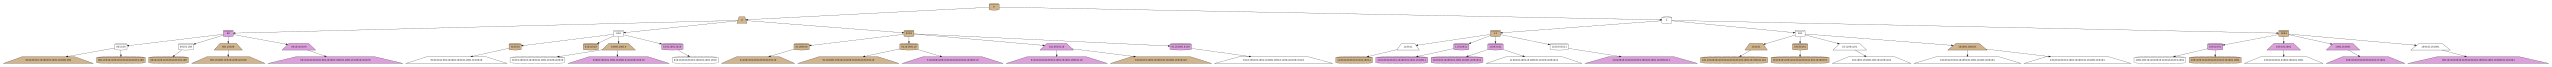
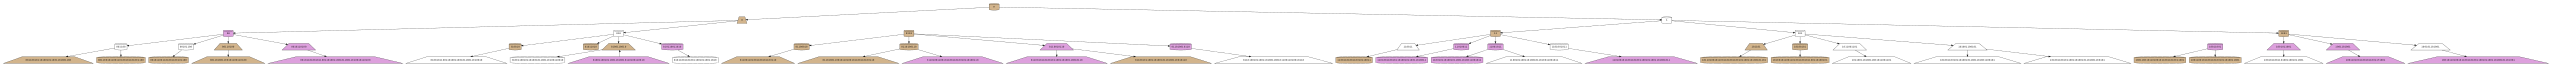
(824, 27) -> none
(2252, 40) -> none
(1967, 47) -> (1967, 47)
(617, 52) -> (620, 54)
(2160, 60) -> (2160, 60)
